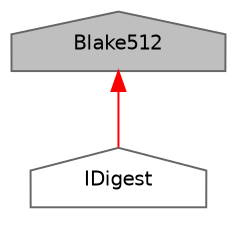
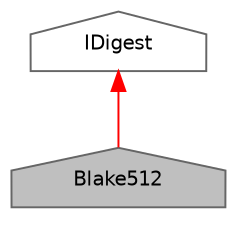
(118, 119) -> (118, 119)
